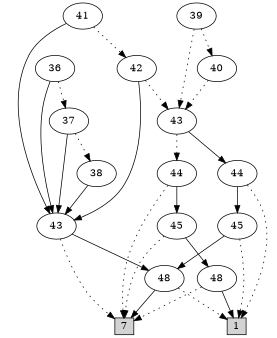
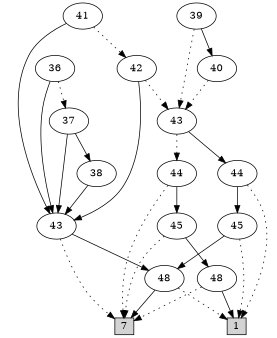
(205, 39) -> (205, 39)
(81, 144) -> (81, 144)
